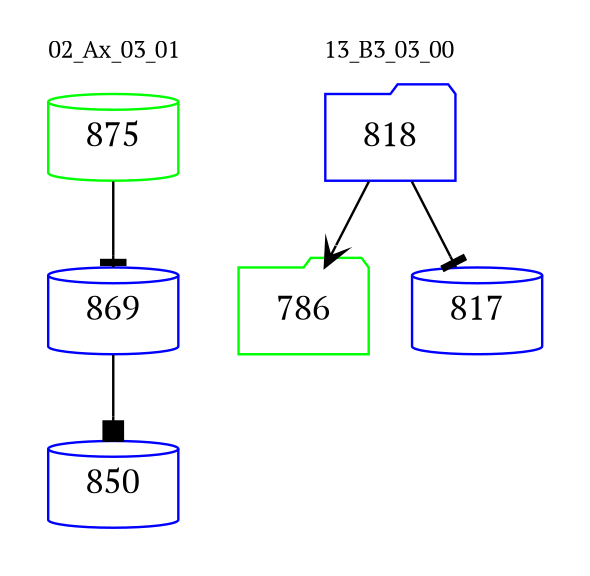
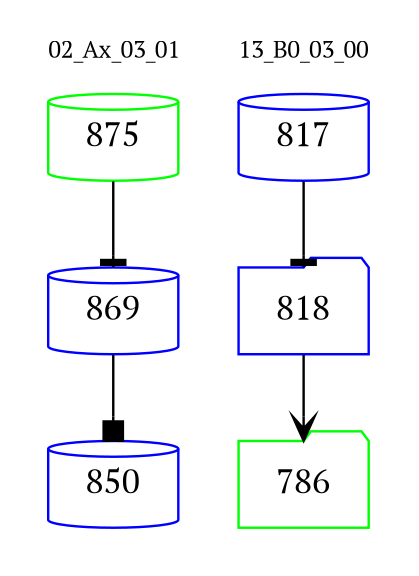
(390, 52) -> (305, 52)
(431, 219) -> (304, 218)
